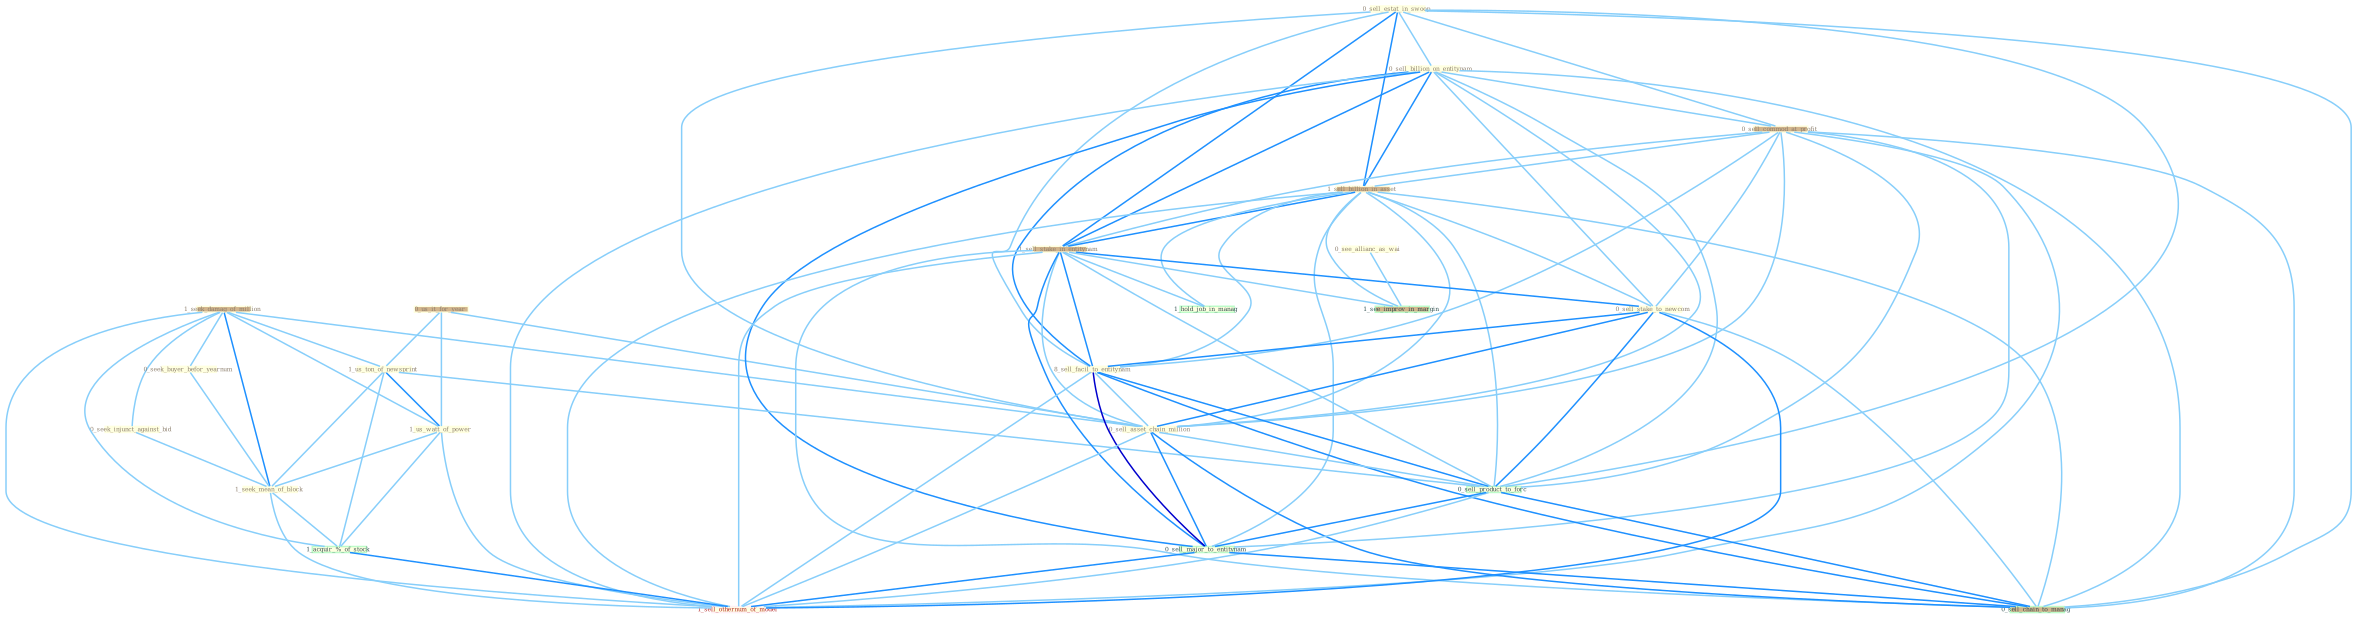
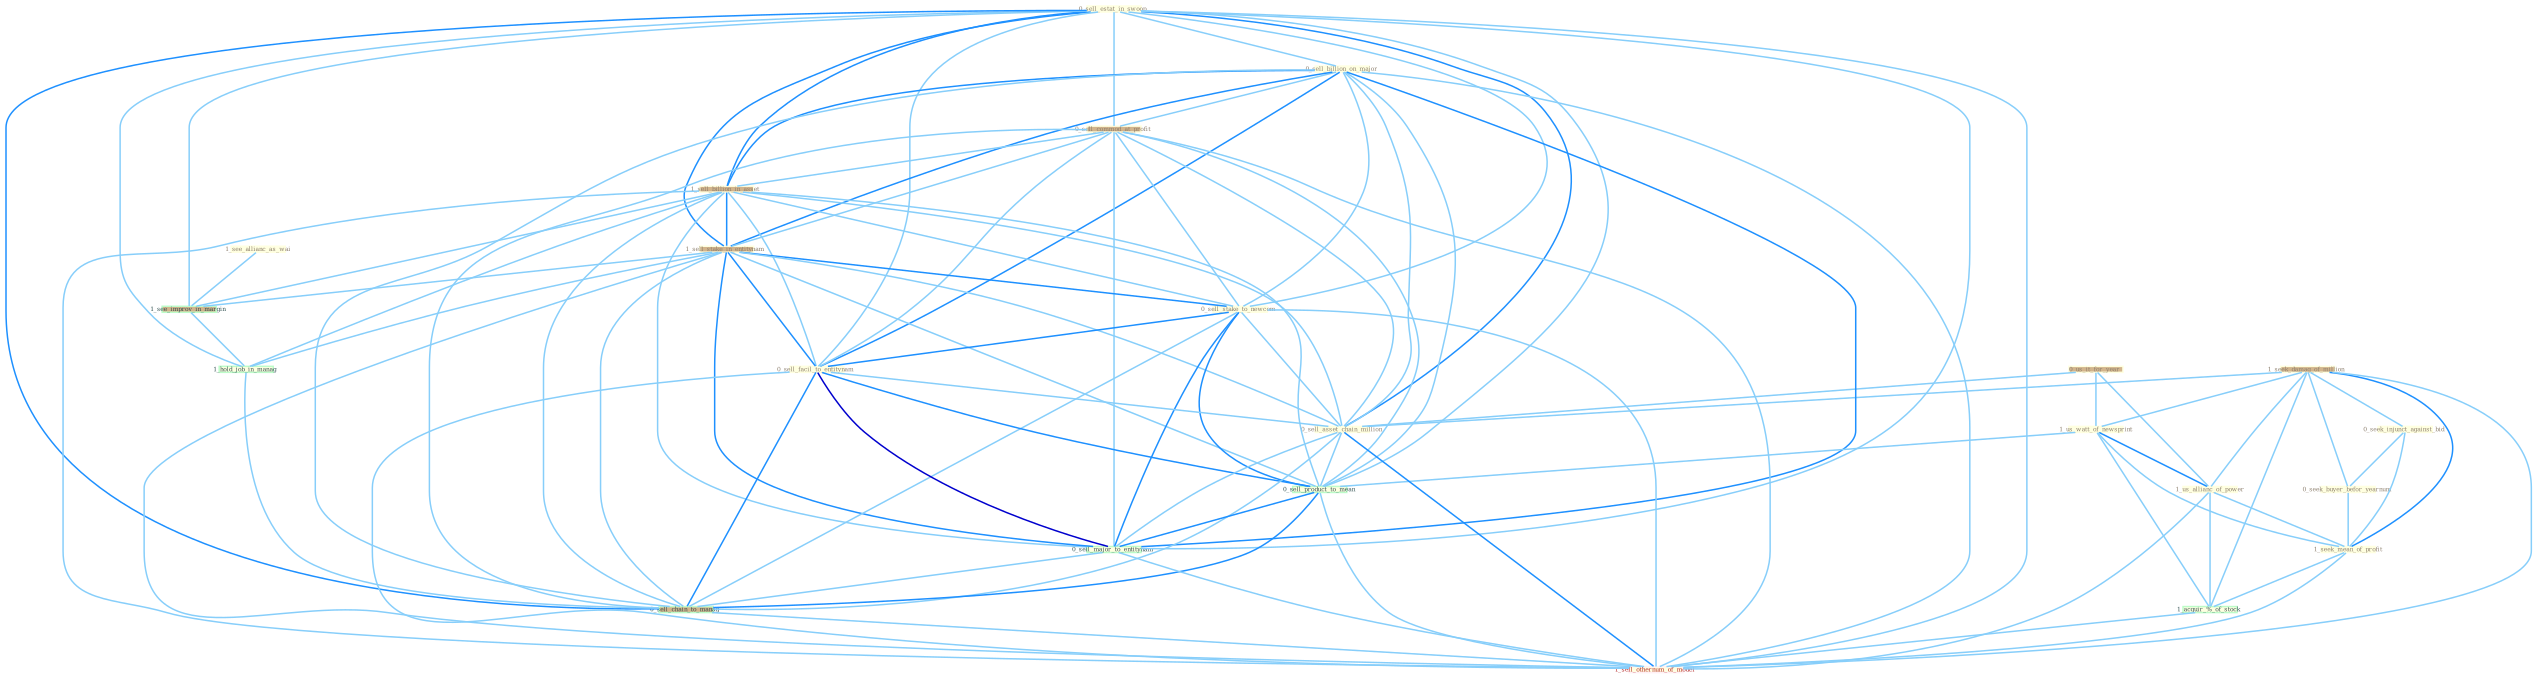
none -> (412, 45)
none -> (404, 55)
(1432, 69) -> (1342, 69)
(2240, 73) -> (57, 87)
none -> (1992, 96)
(709, 101) -> (1544, 111)
none -> (1518, 112)
(1369, 249) -> (258, 249)
none -> (1970, 250)
none -> (218, 339)
(384, 369) -> (2096, 429)
(1093, 369) -> (817, 369)
(1402, 369) -> (1291, 369)
(441, 429) -> (2210, 489)
none -> (1161, 436)
none -> (2377, 459)
(270, 489) -> (2348, 550)
(1179, 489) -> (1216, 482)
(1494, 489) -> (1320, 489)
(945, 522) -> (1499, 549)
(1366, 551) -> (1063, 578)
none -> (311, 562)
(511, 575) -> (1894, 644)
(973, 580) -> (1378, 623)
(1622, 580) -> (900, 580)
(1403, 583) -> (1581, 372)
none -> (1171, 640)
